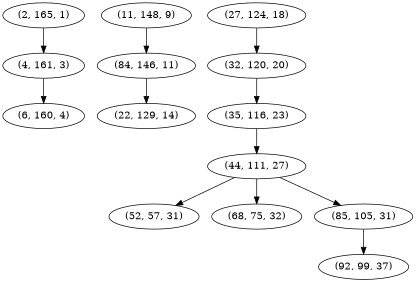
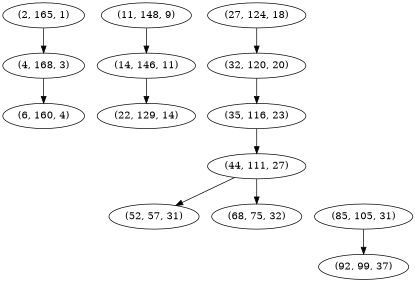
(44, 66) -> (44, 66)
(146, 66) -> (146, 66)
(307, 190) -> none
